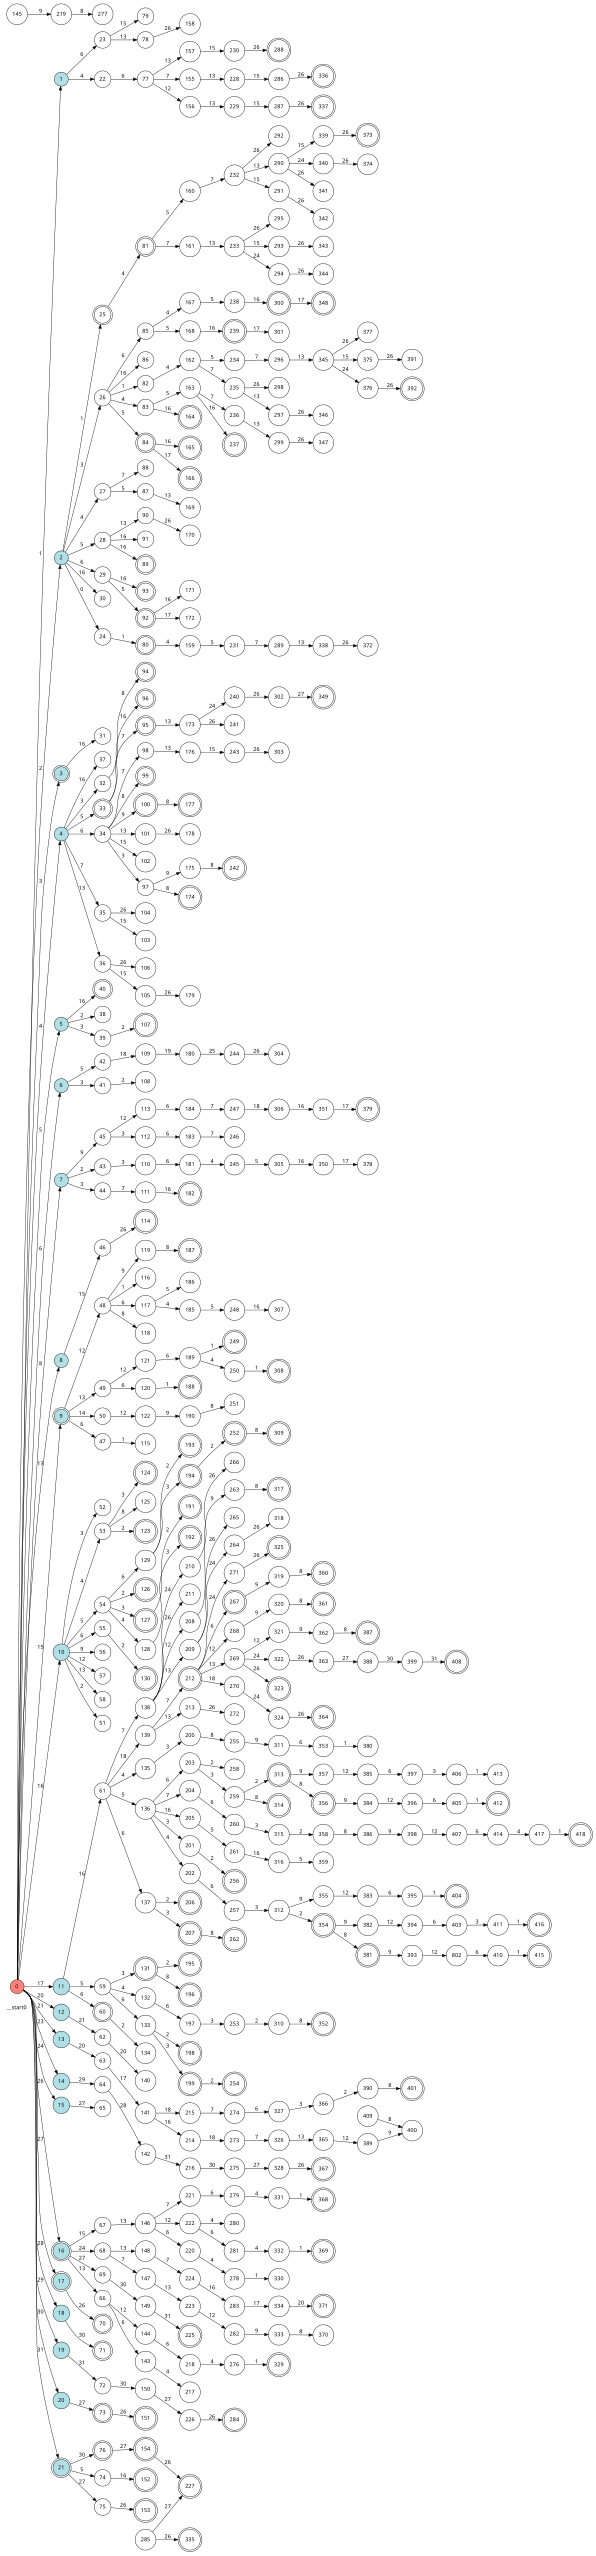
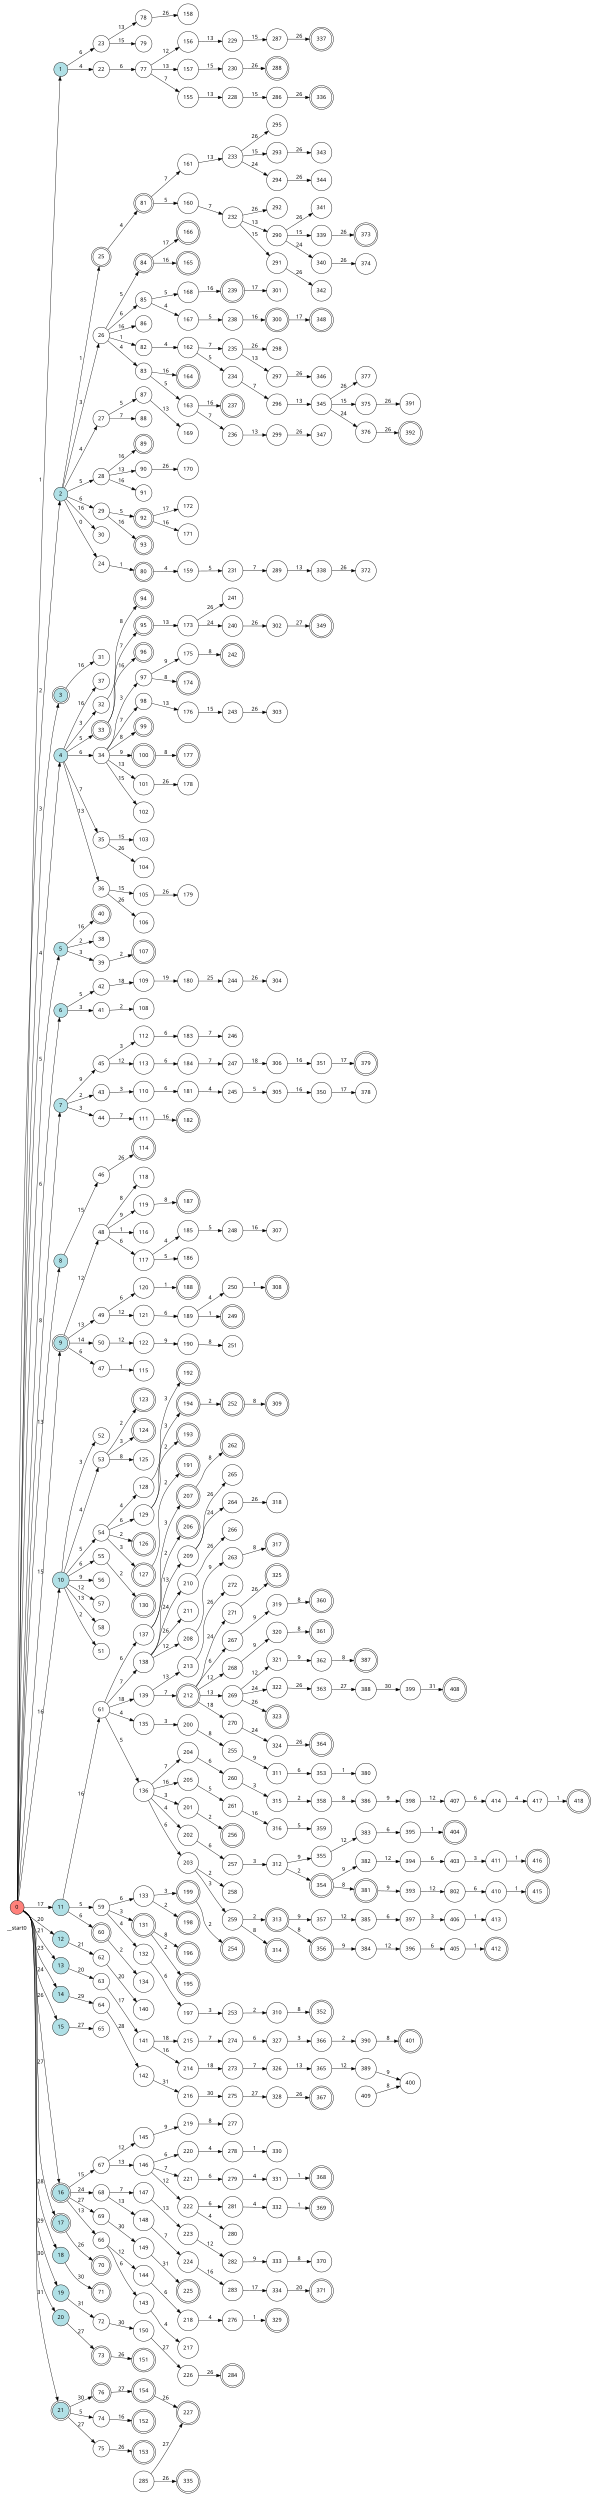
(234, 1602) -> (233, 1641)
none -> (120, 2153)
